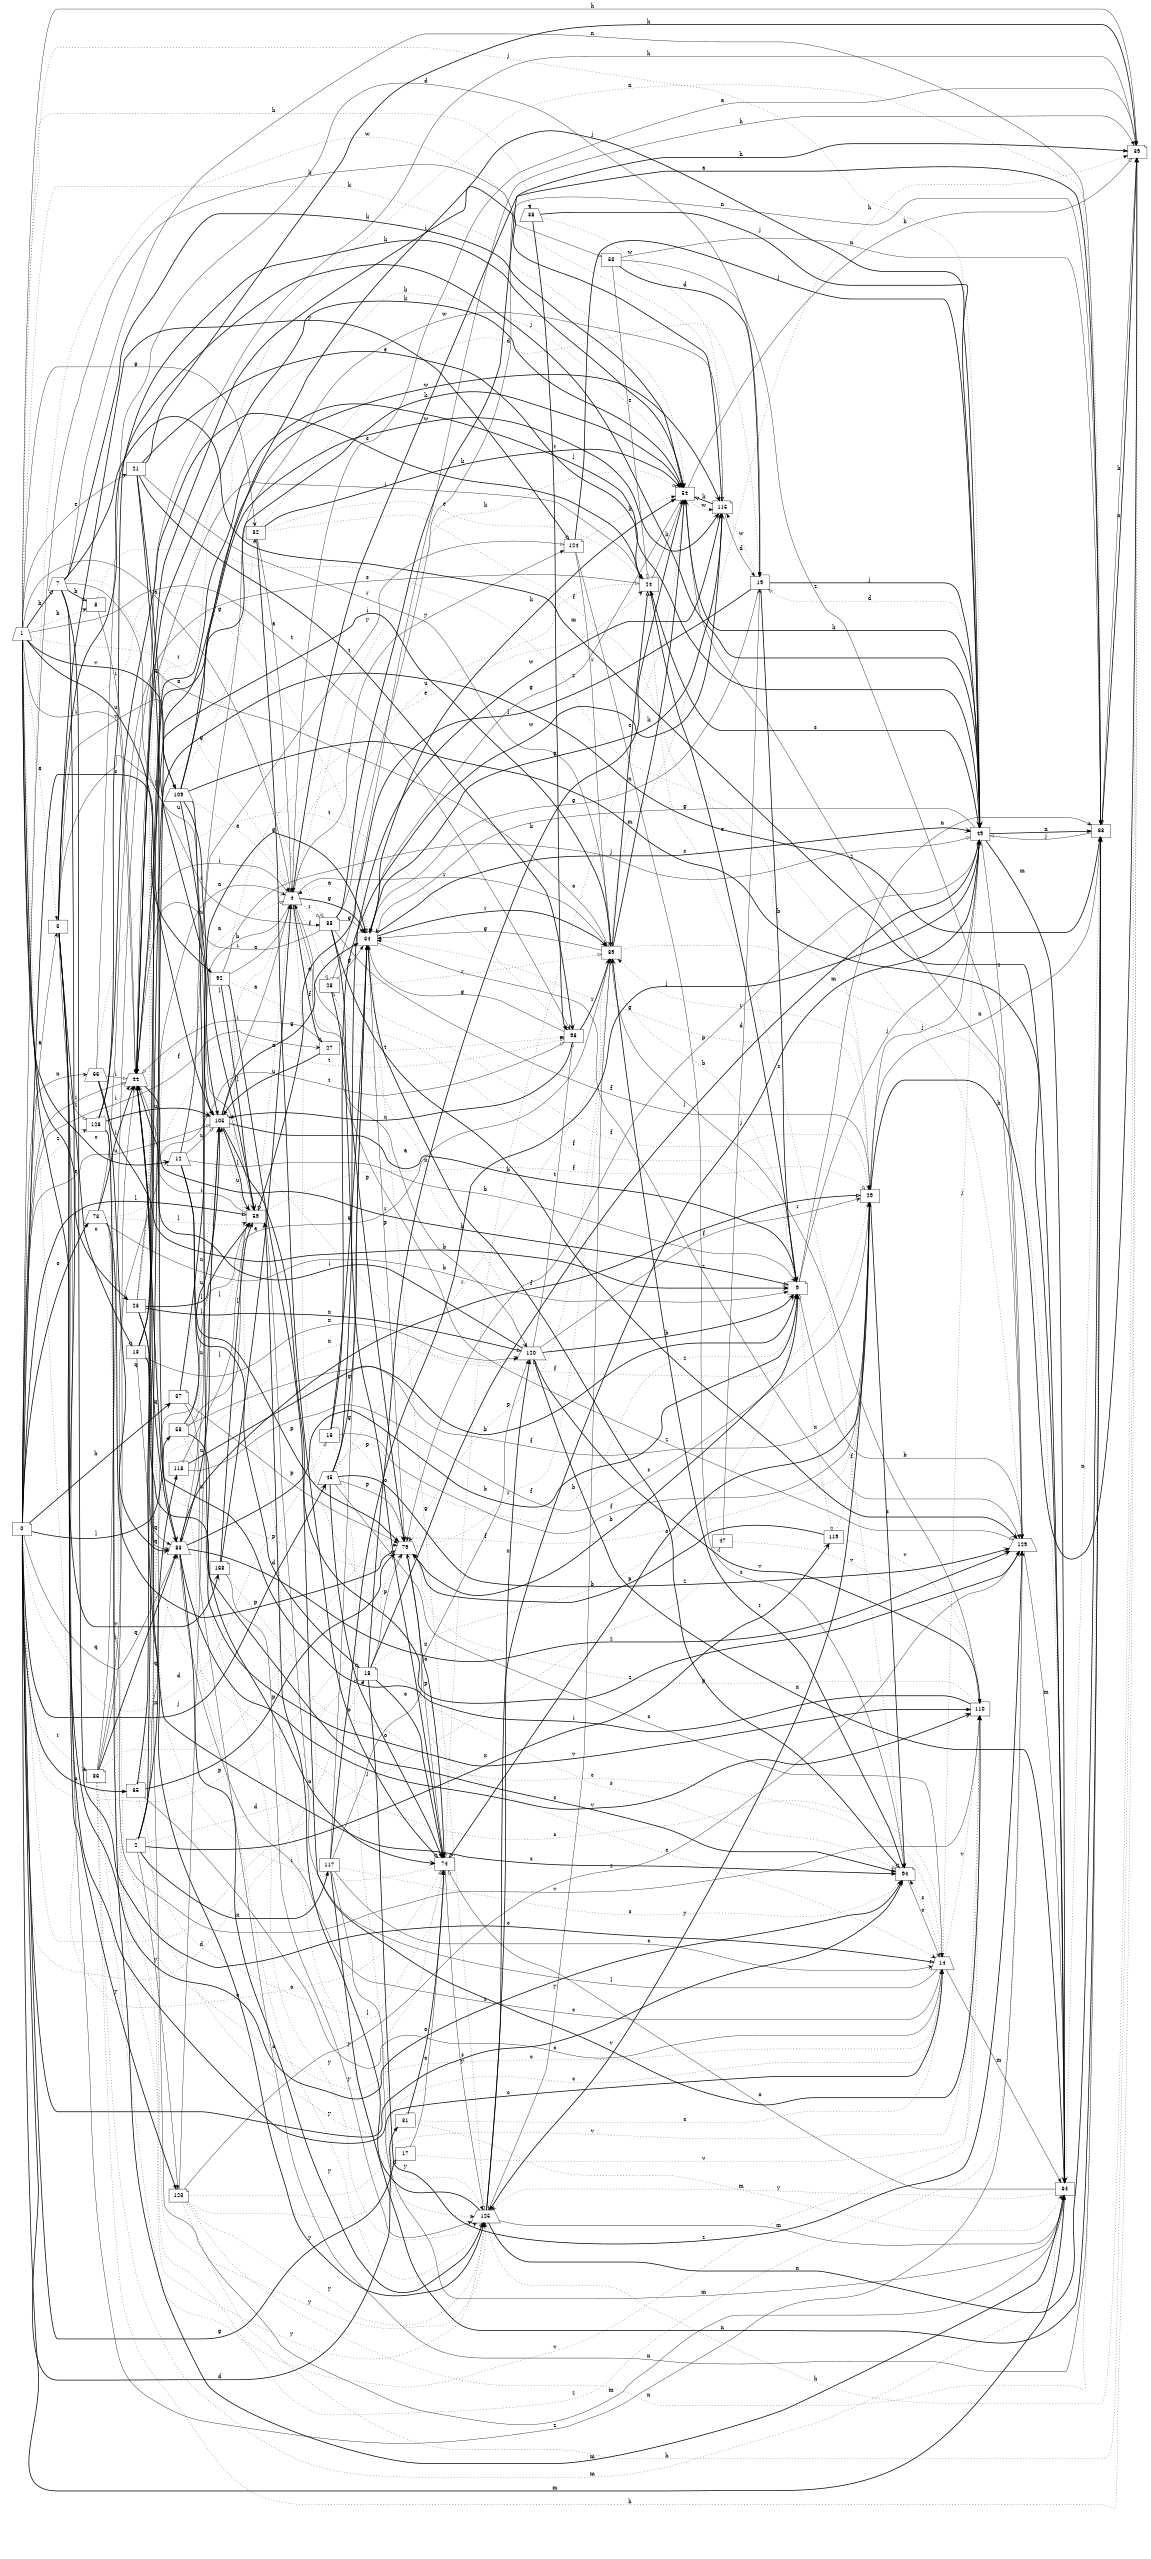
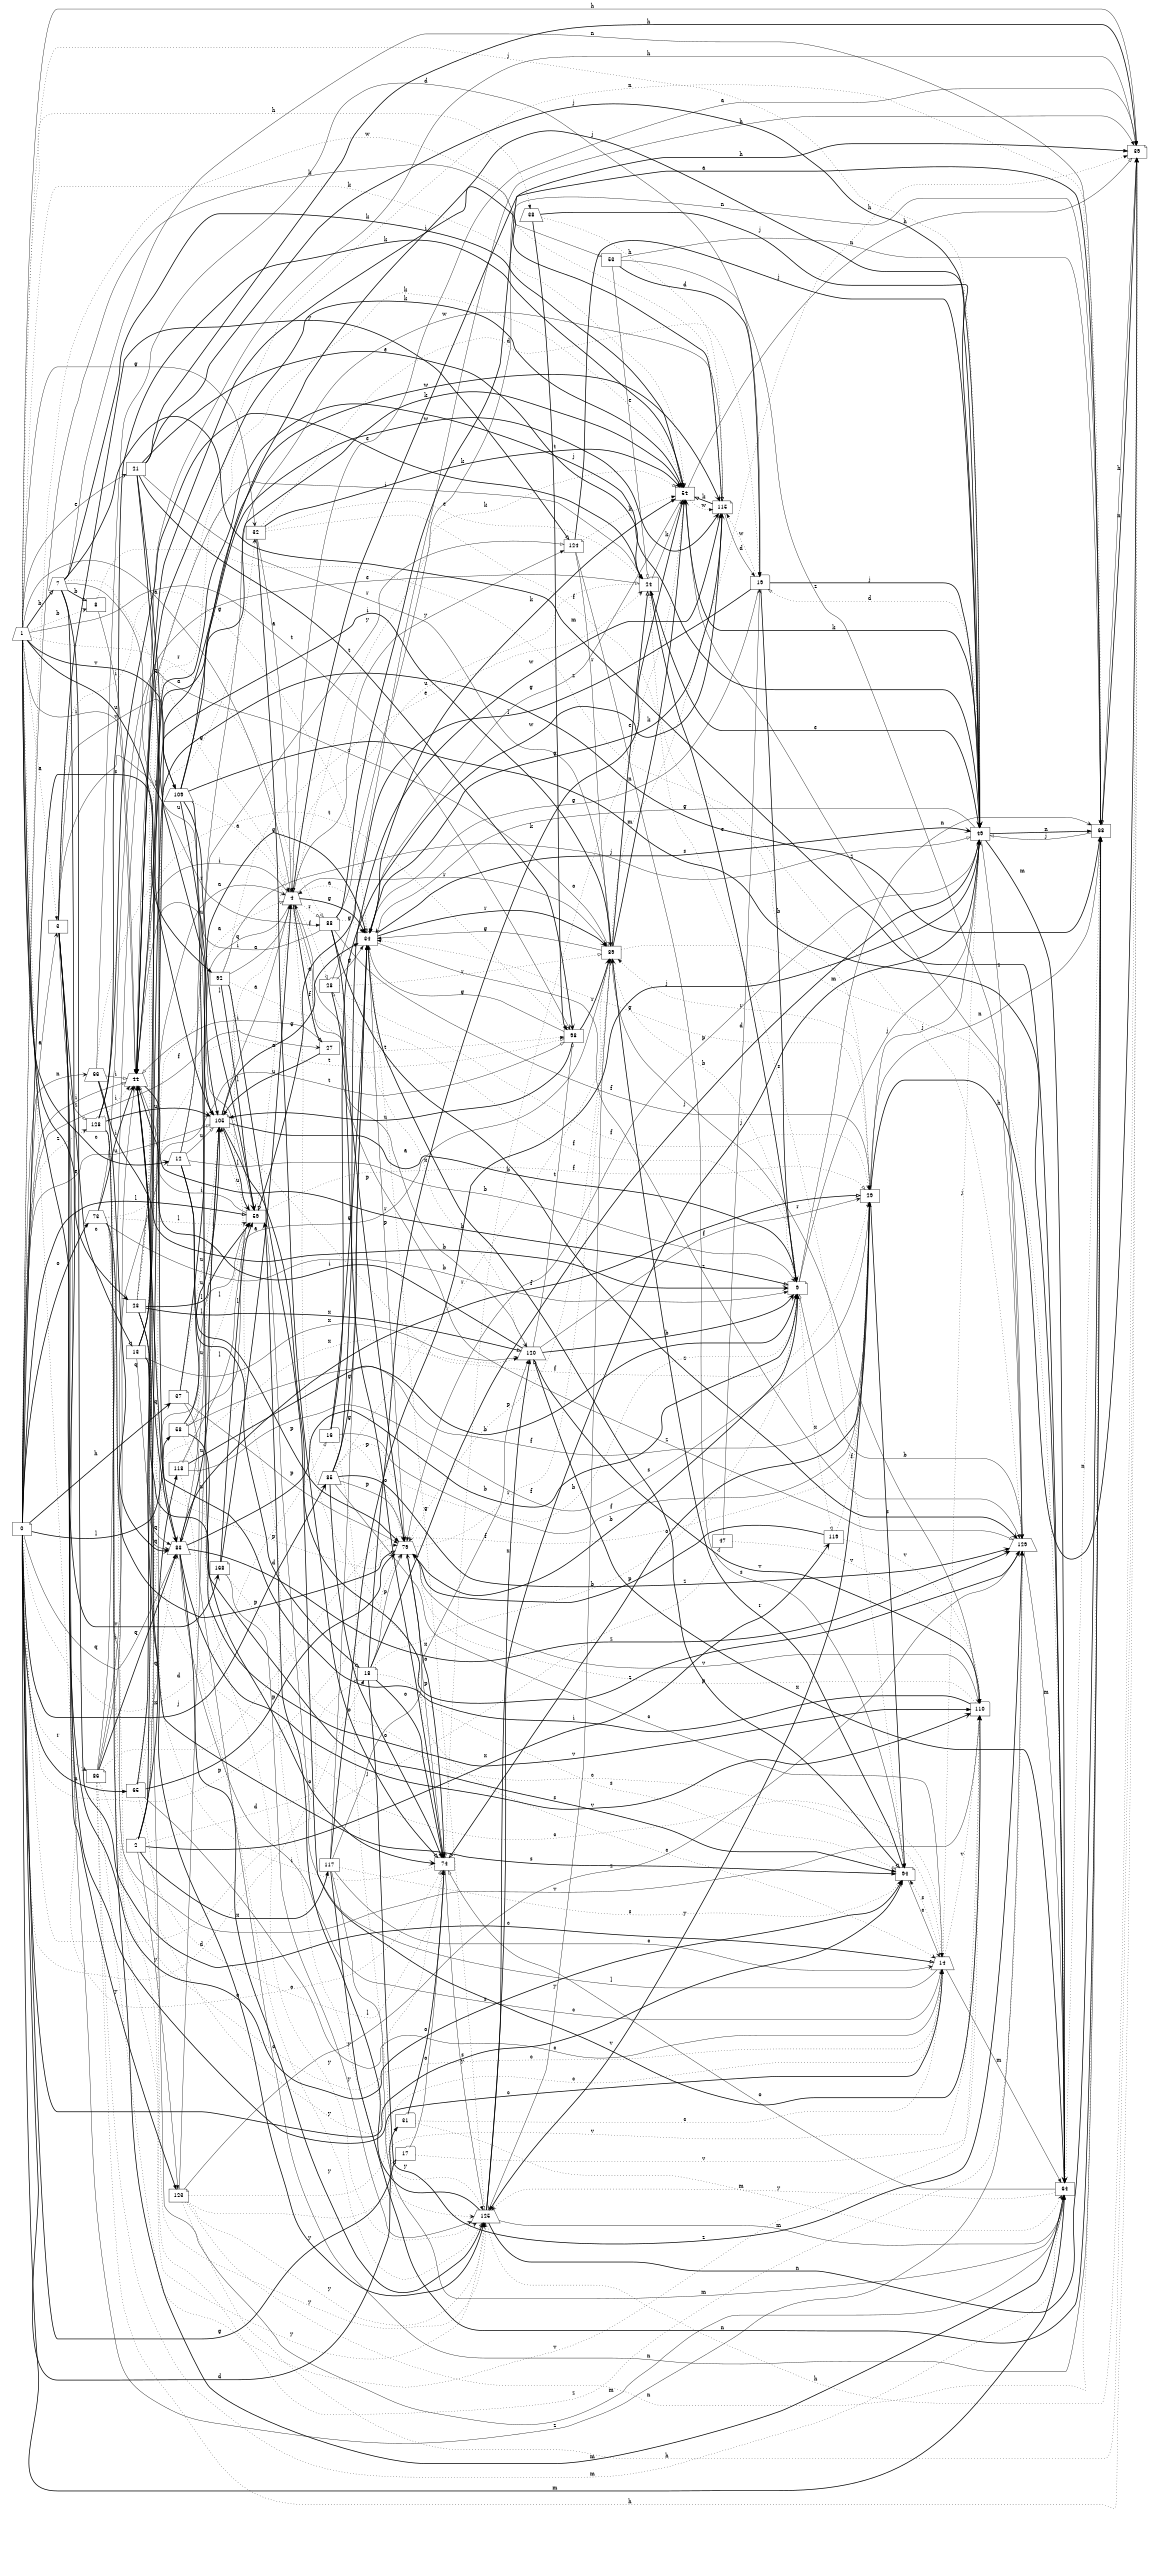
(630, 253) -> (630, 253)
(443, 280) -> (774, 135)
(349, 921) -> (349, 921)
(238, 937) -> (238, 937)
(330, 1478) -> (330, 1478)
none -> (671, 1668)
